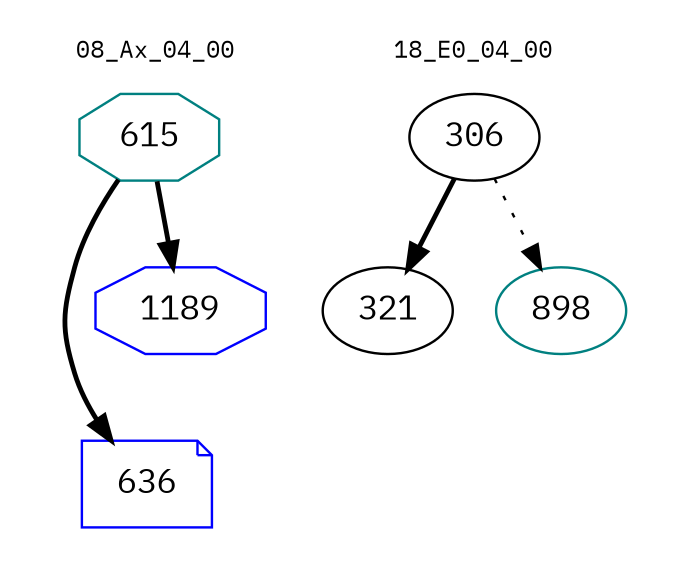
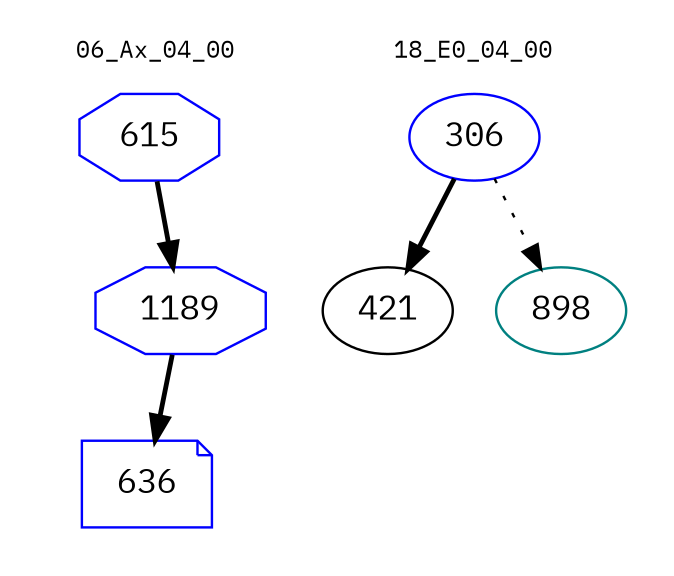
(157, 52) -> (157, 52)
(149, 137) -> (149, 137)
(474, 137) -> (474, 137)
(67, 297) -> (166, 386)
(388, 311) -> (388, 311)
